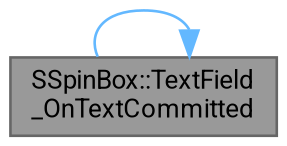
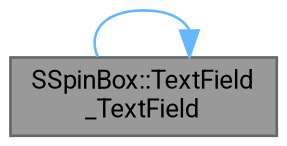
(144, 97) -> (144, 97)
